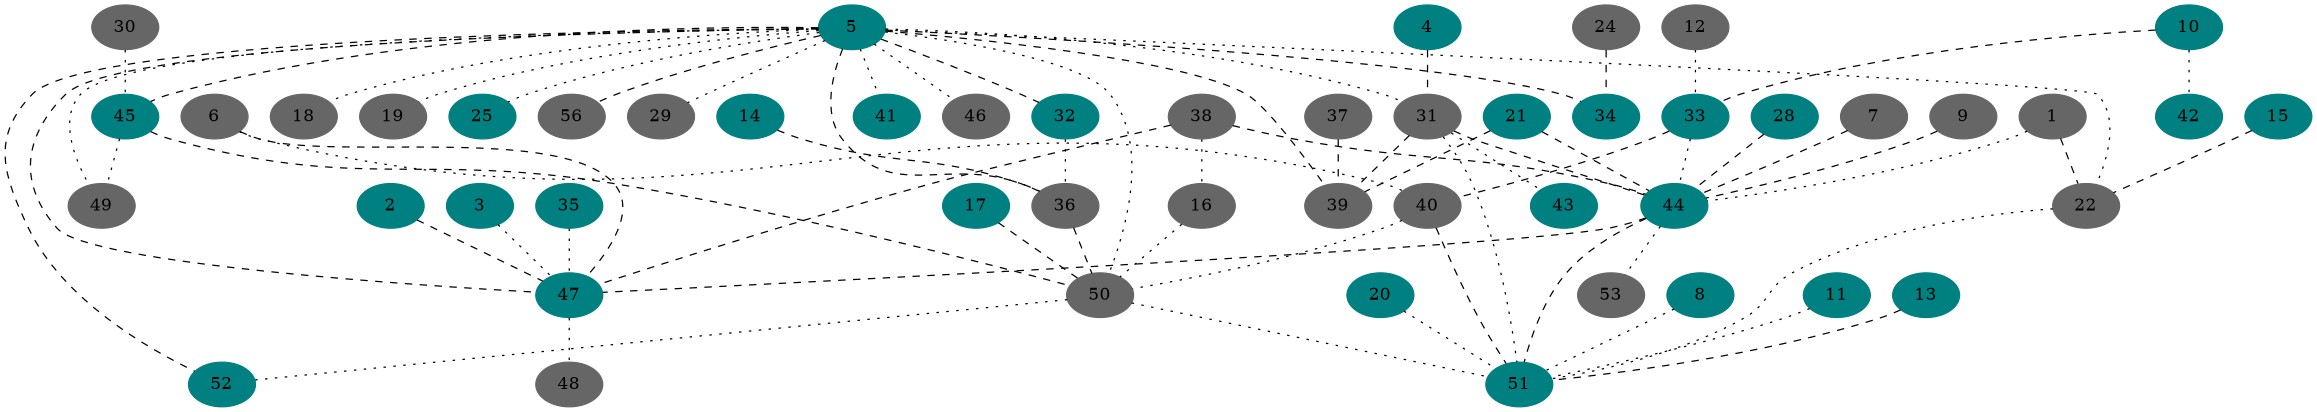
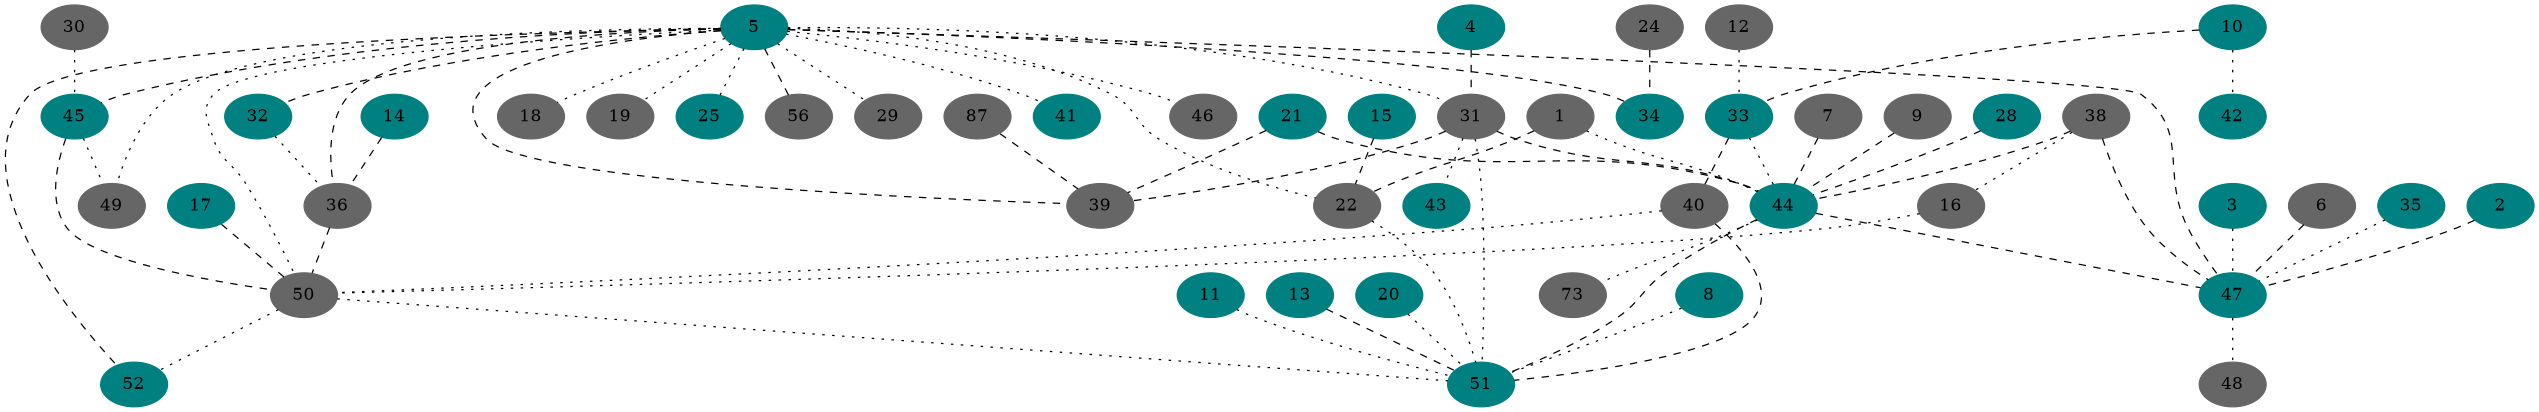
(1338, 117) -> (978, 117)
(821, 161) -> none
(1611, 295) -> (1573, 295)
